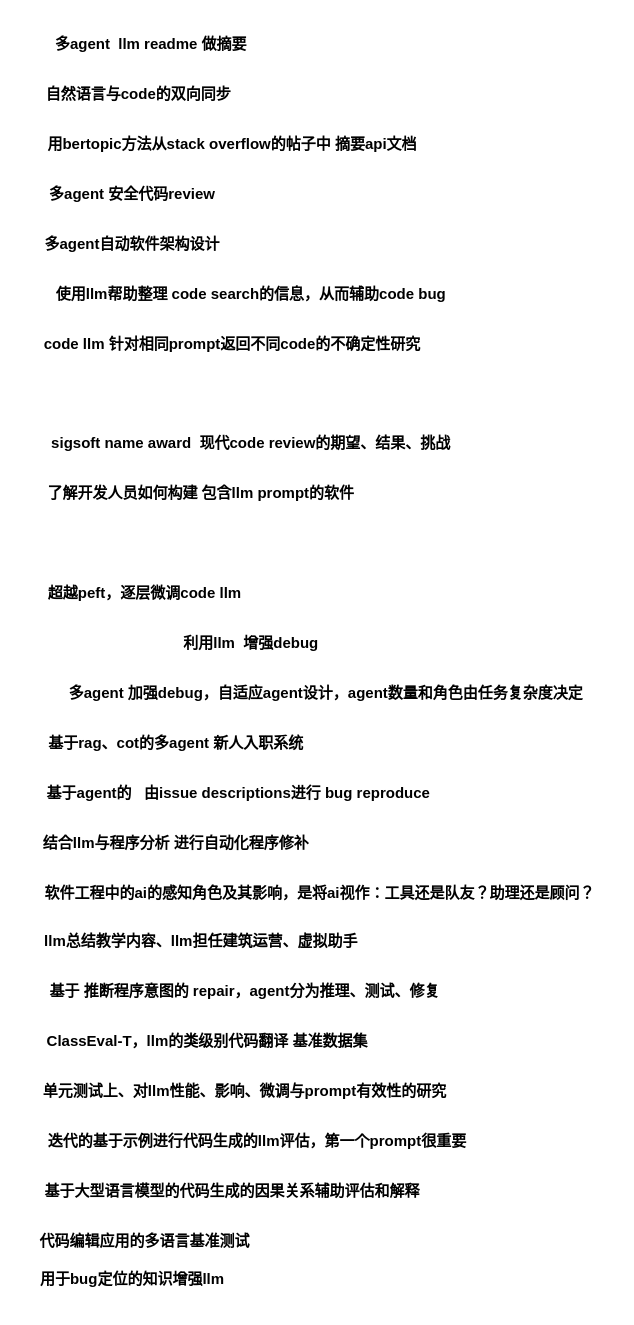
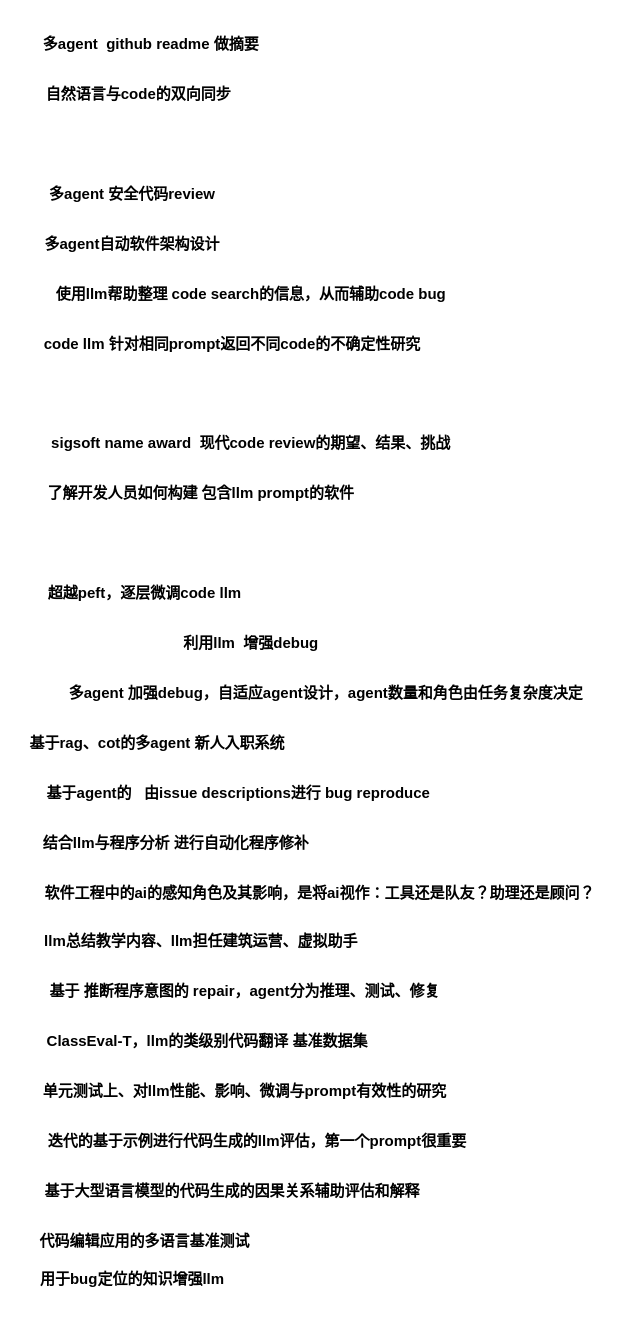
(151, 44) -> (151, 44)
(232, 144) -> none
(176, 743) -> (157, 743)
